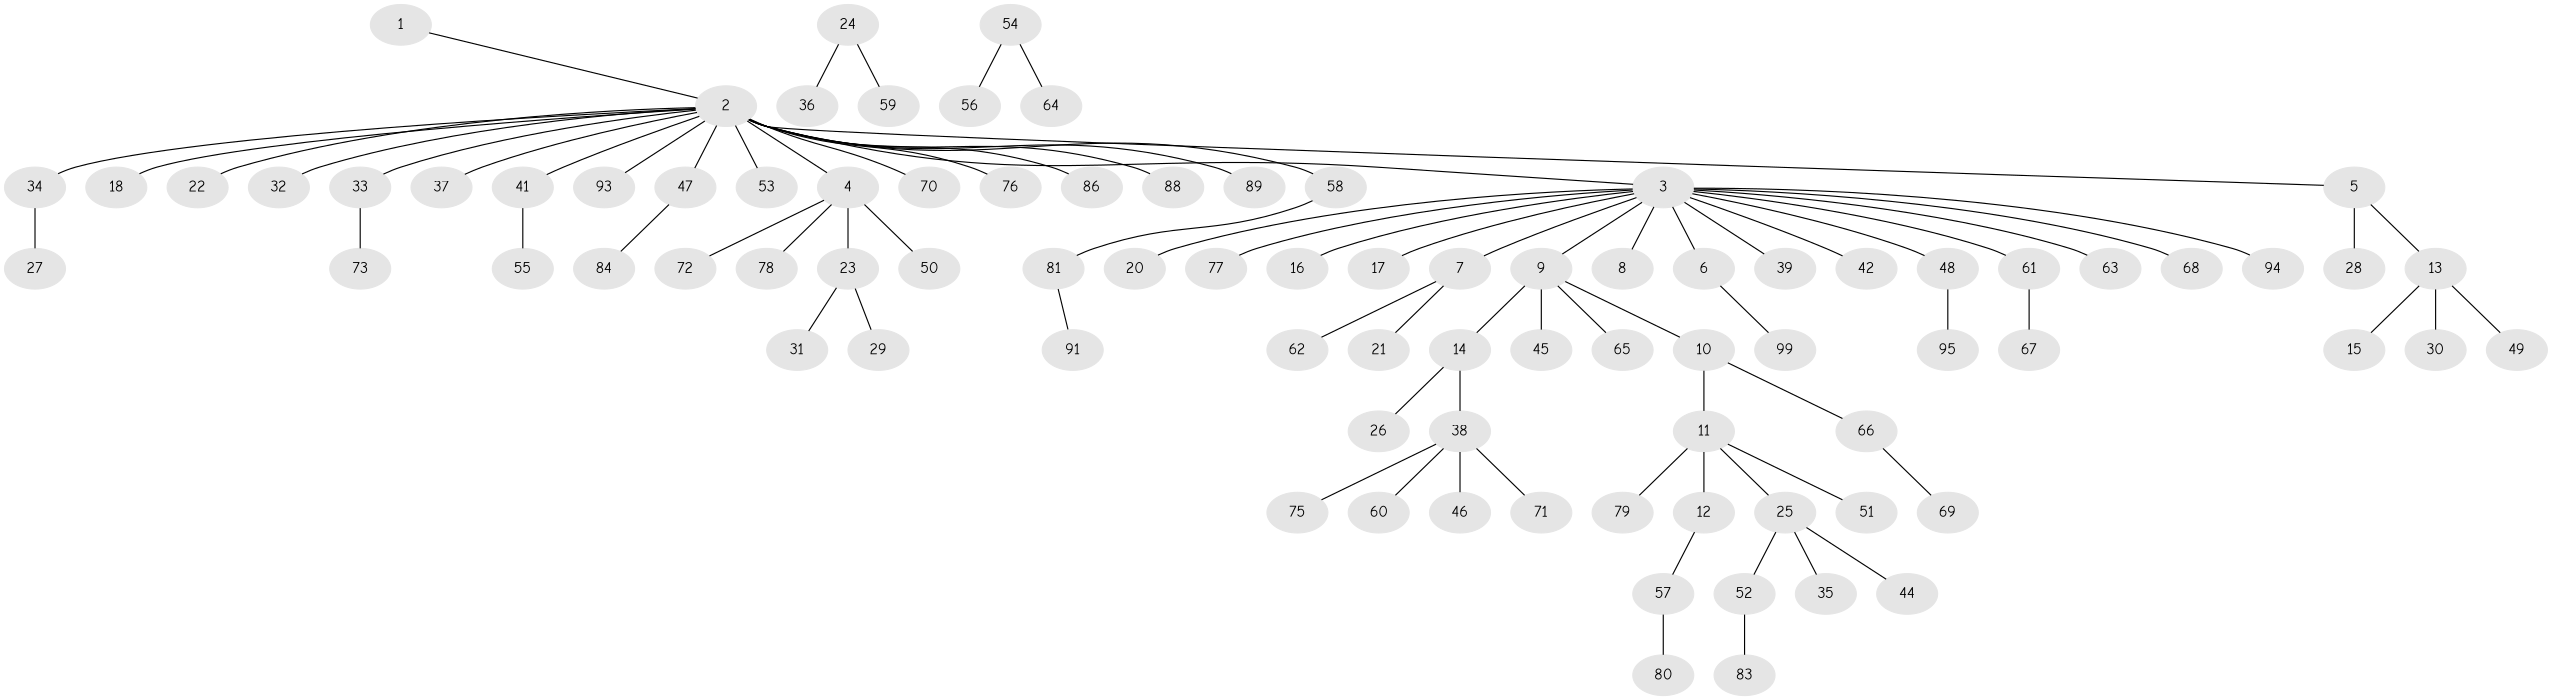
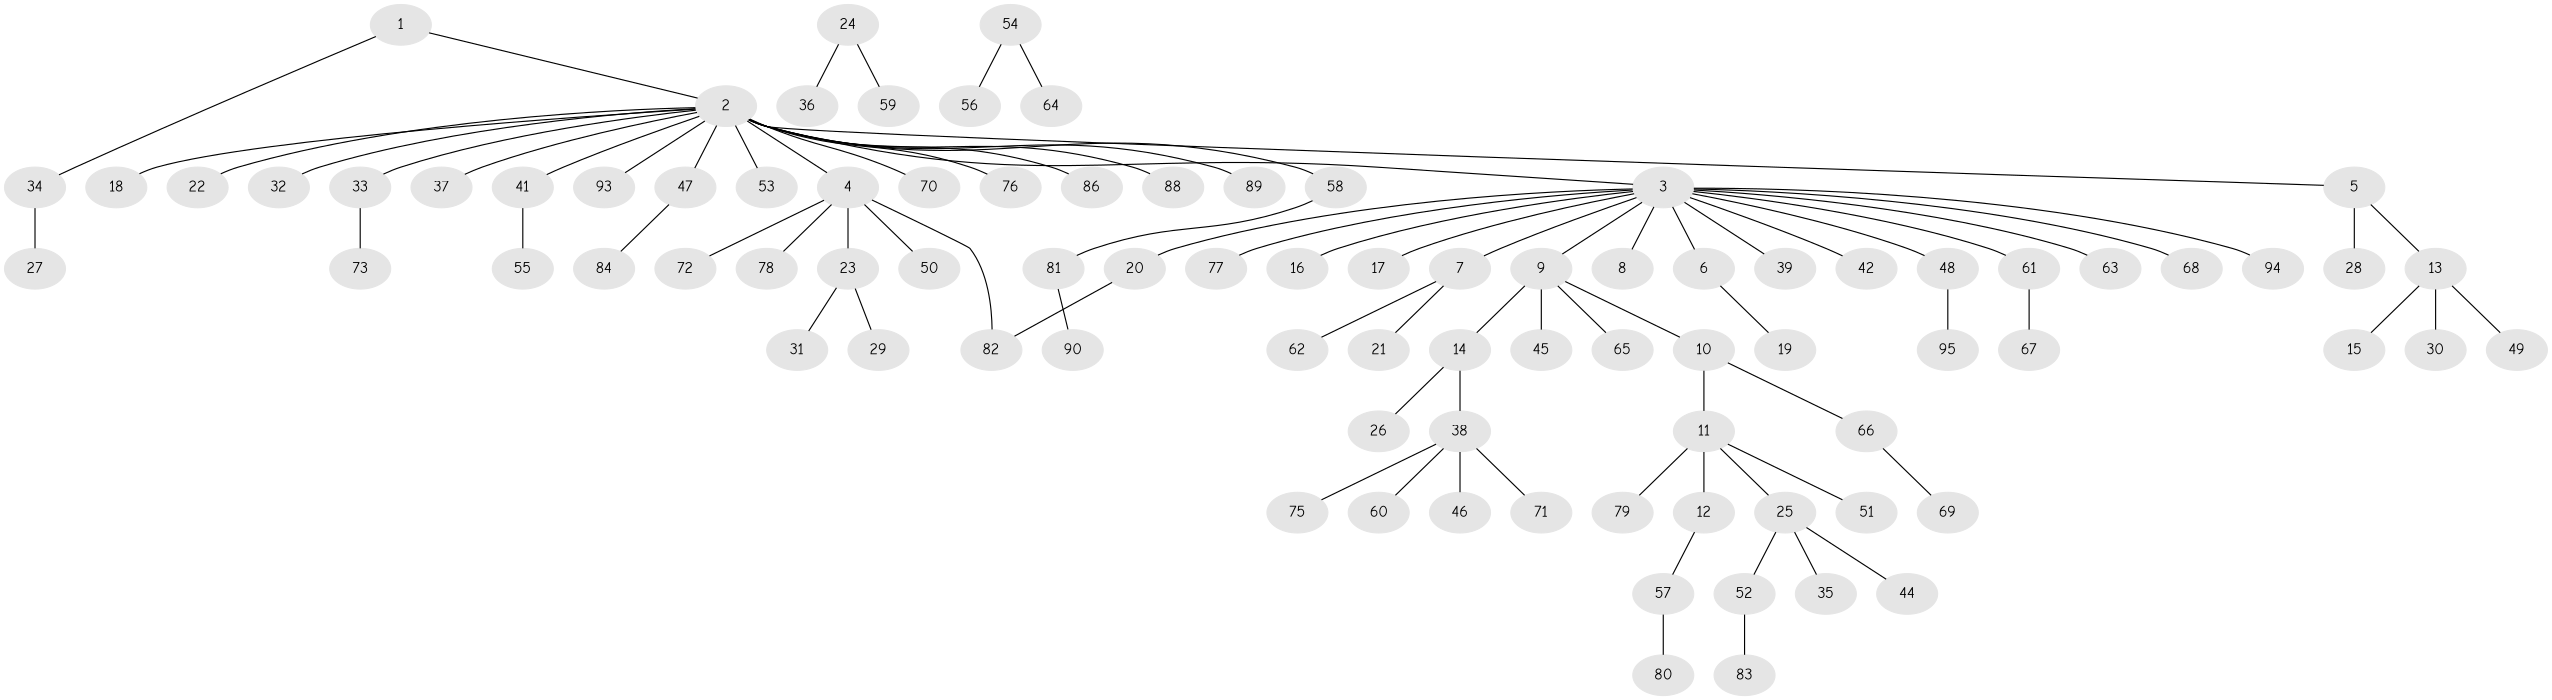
(327, 133) -> (217, 105)
none -> (991, 350)
(1073, 350) -> (1073, 350)
(1785, 350) -> (1785, 350)
